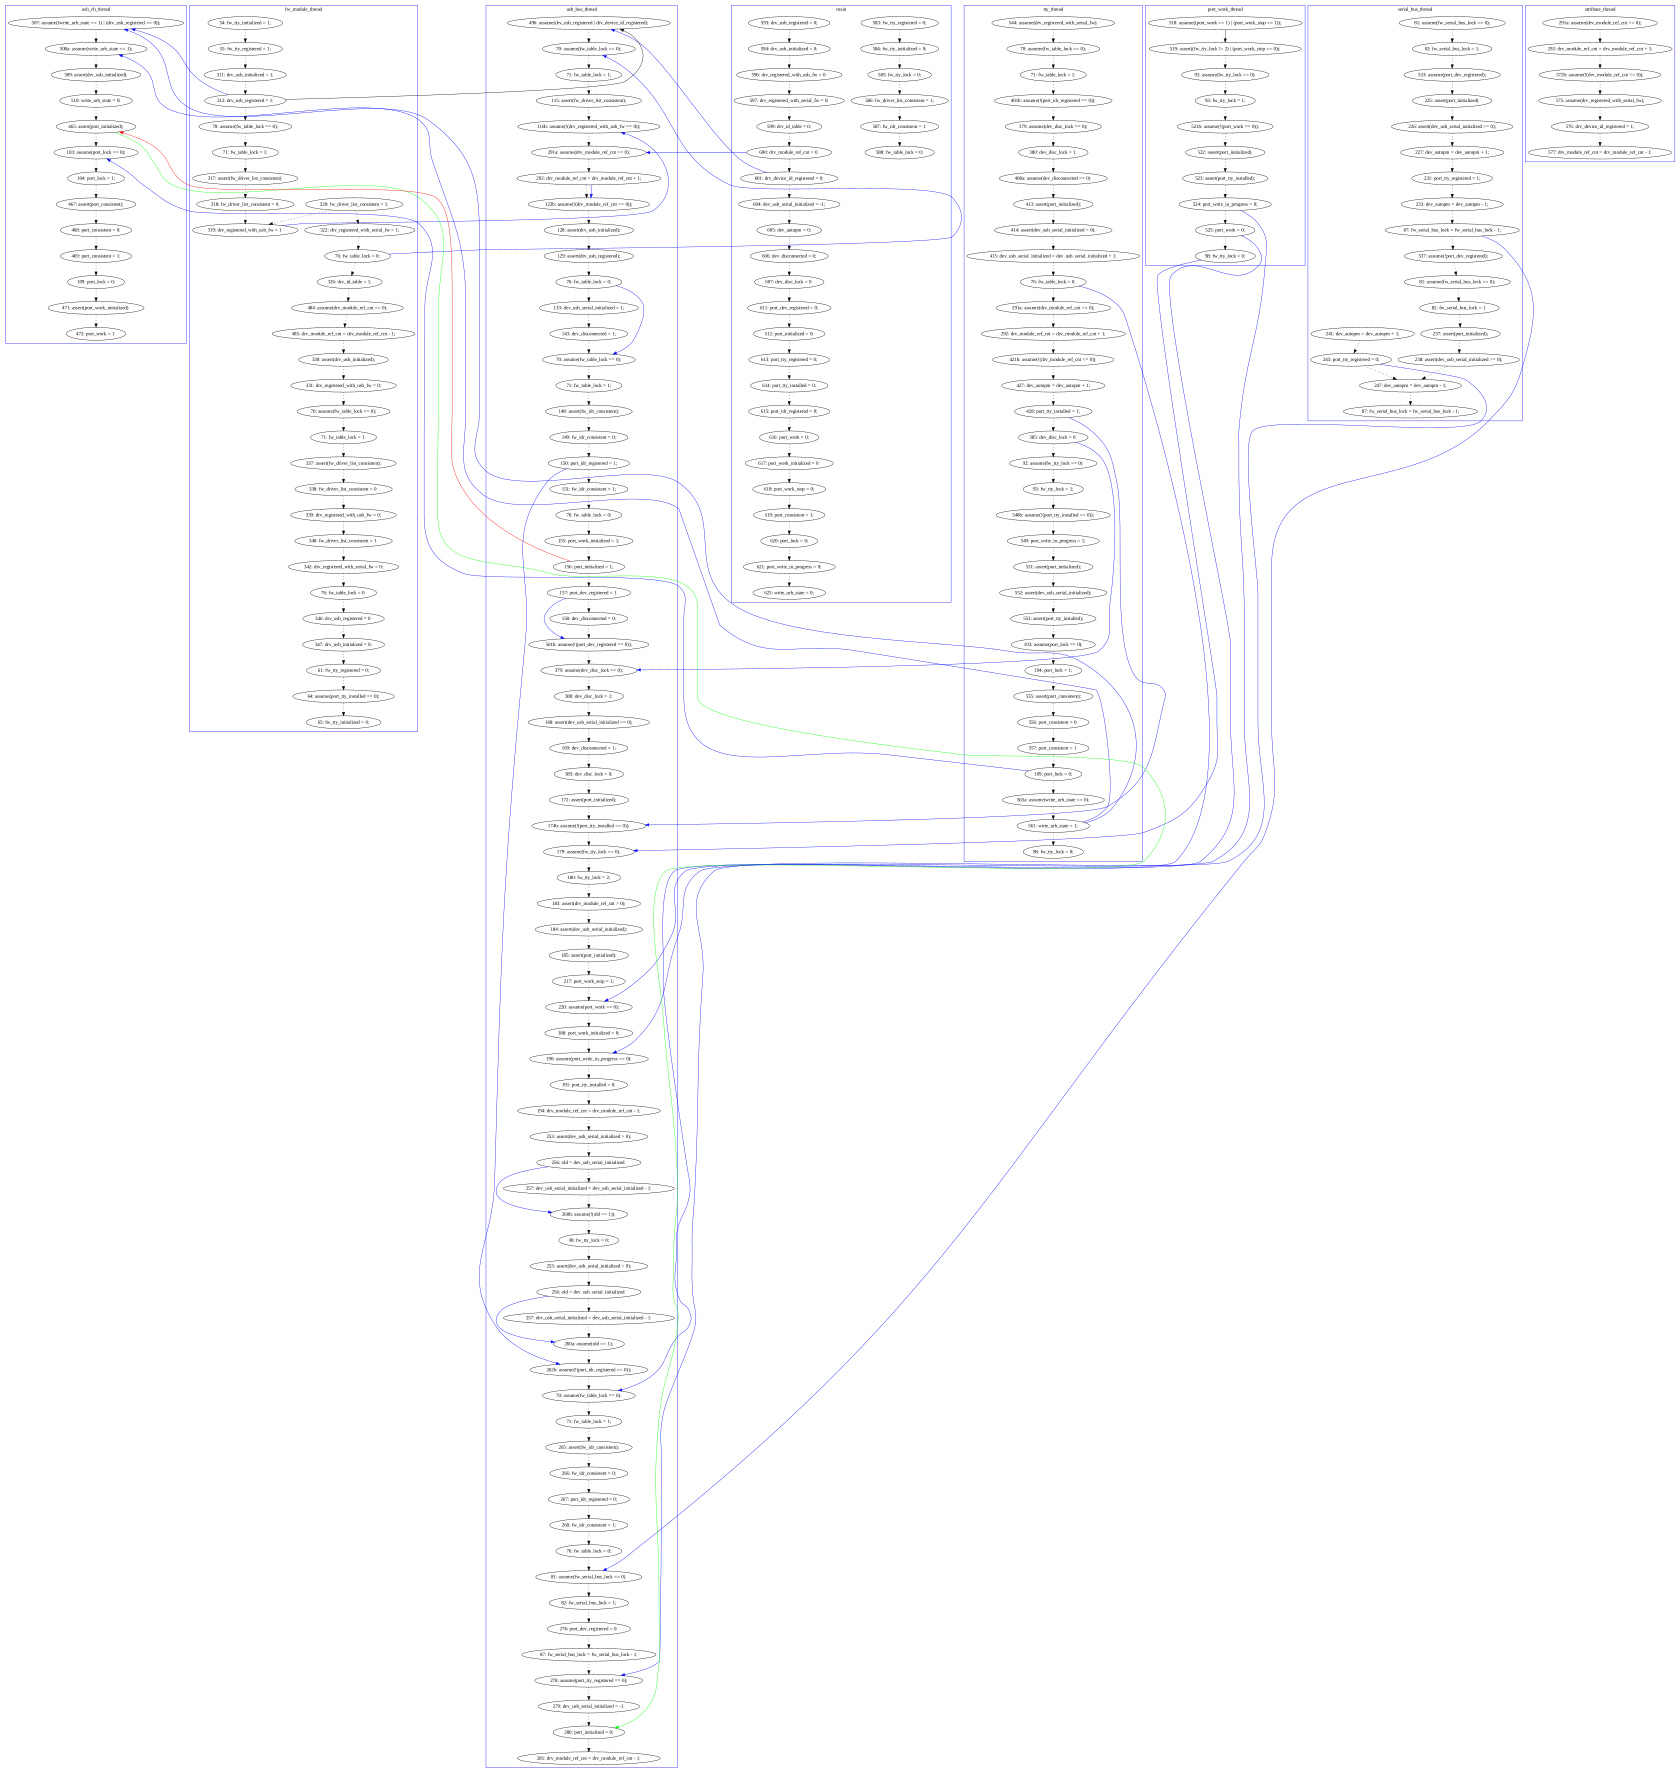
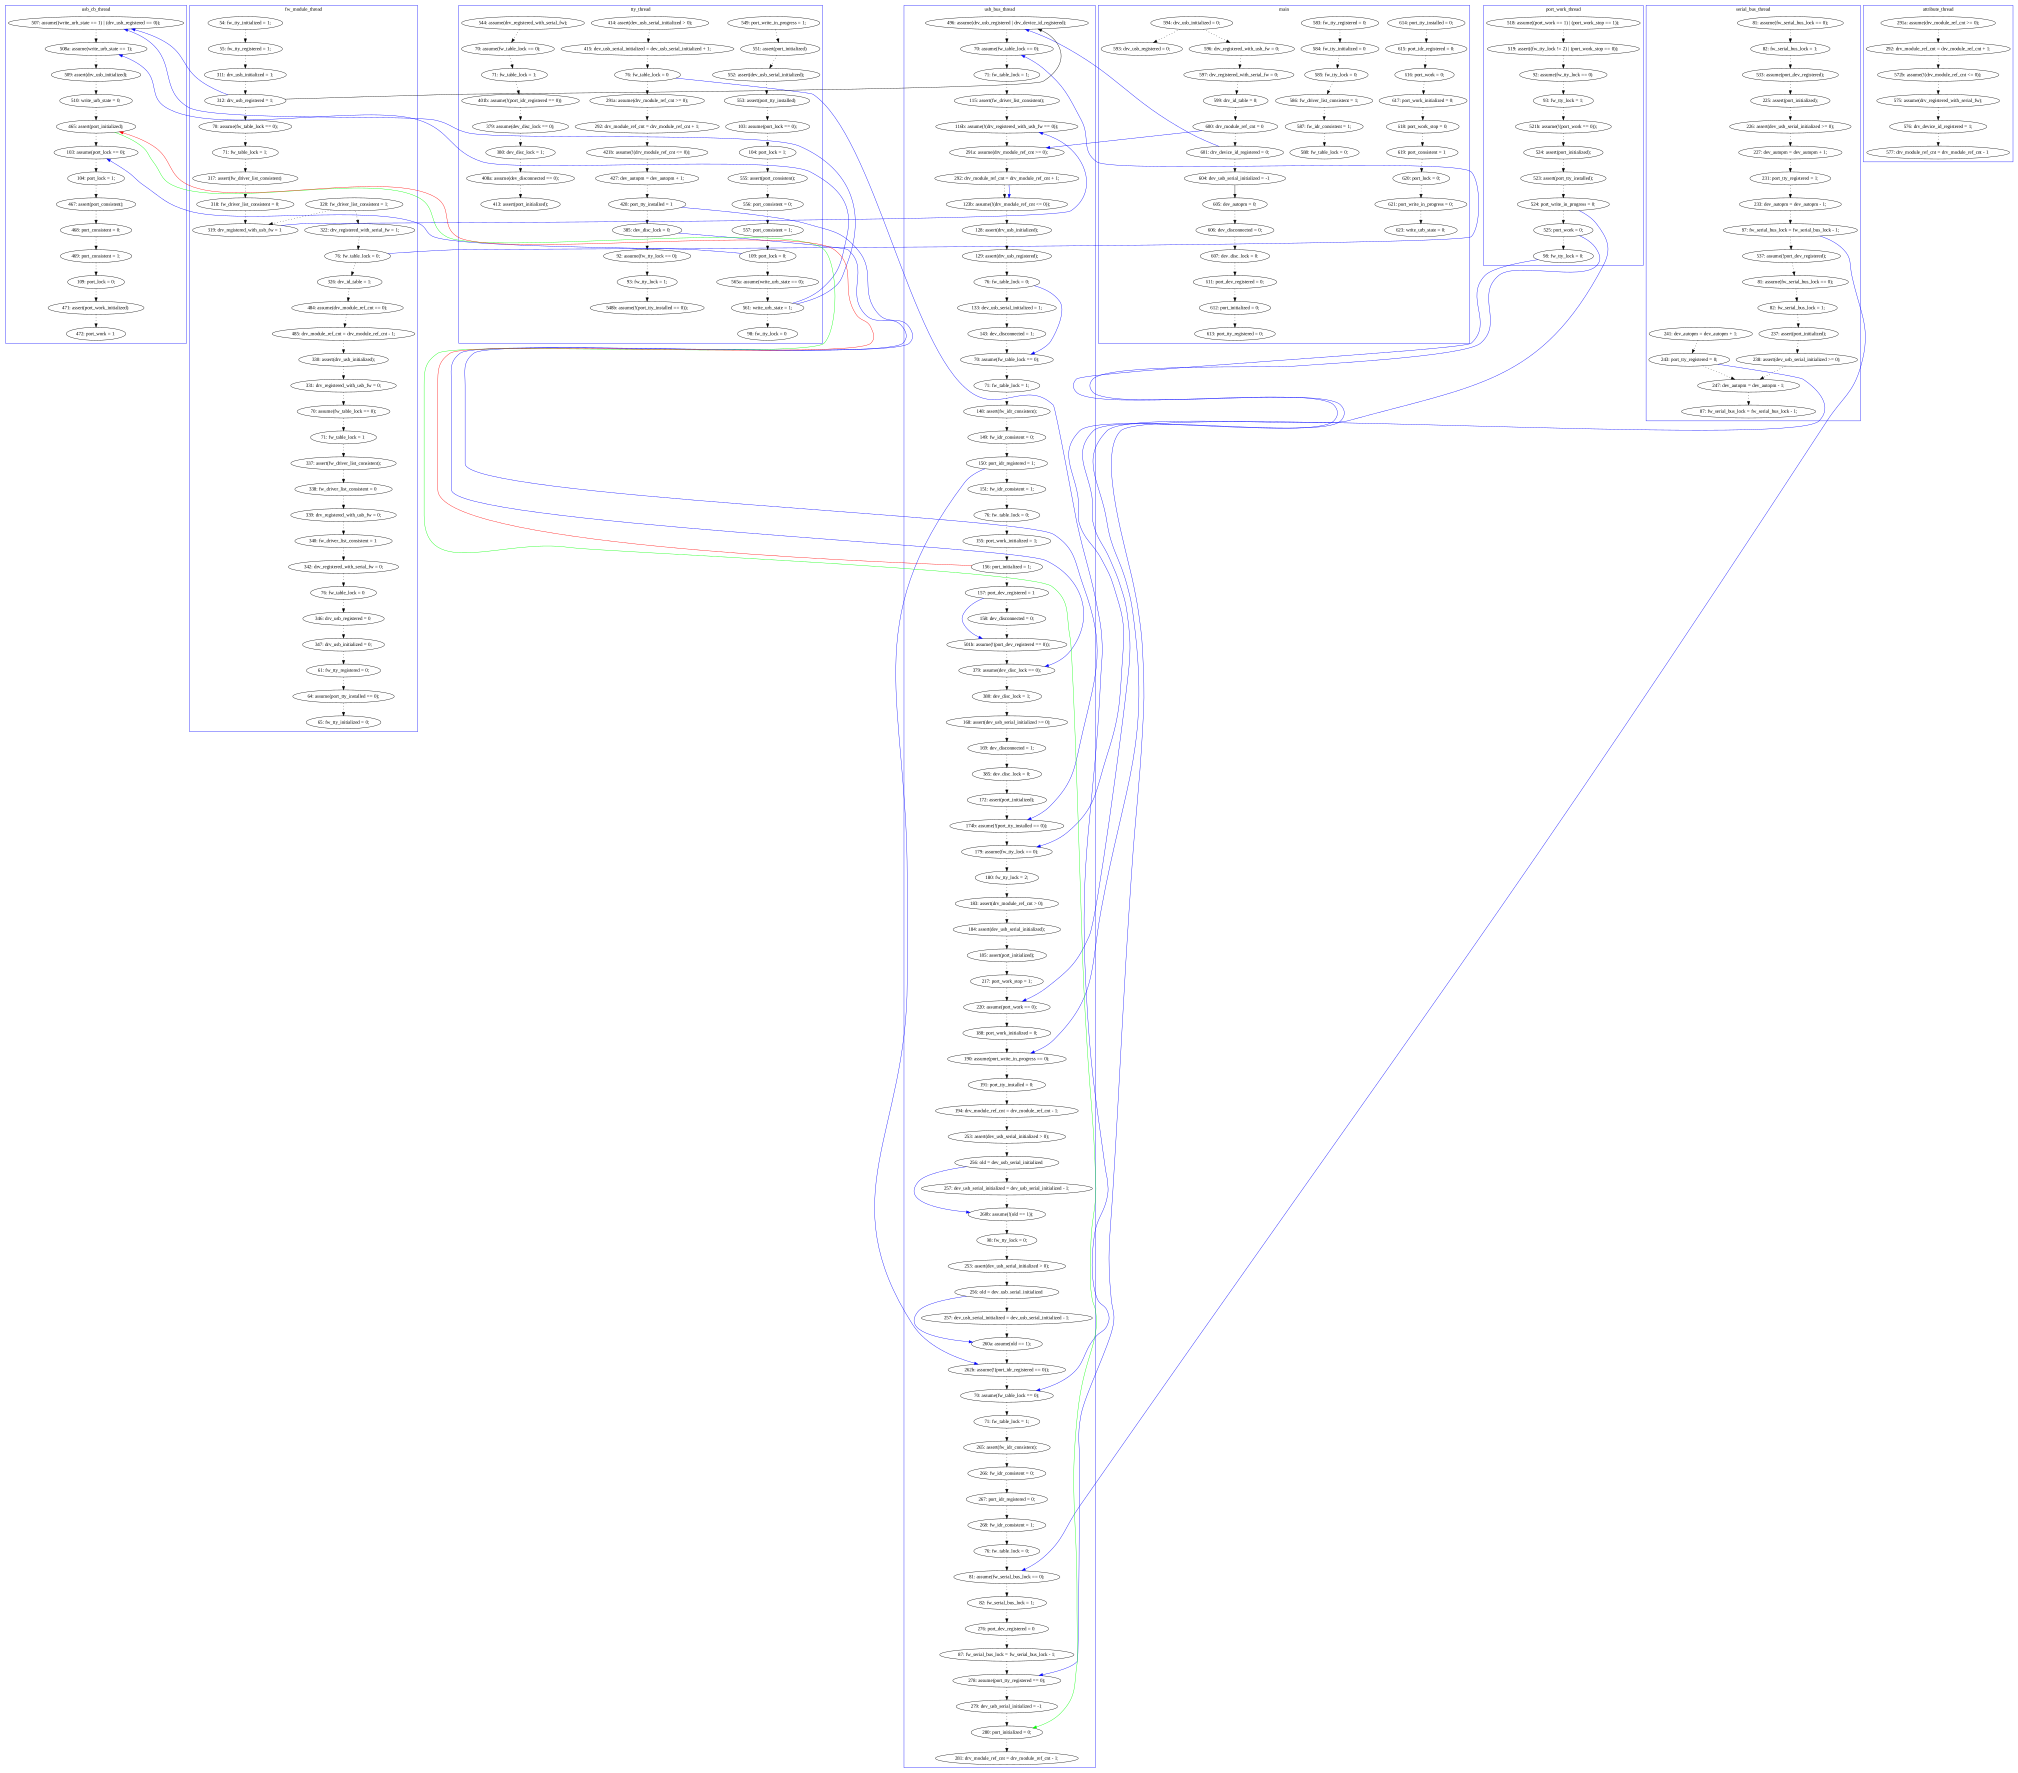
(789, 34) -> (1168, 35)
(1225, 34) -> (1563, 34)
(1225, 153) -> (1563, 153)
(789, 216) -> (1235, 190)
(1053, 216) -> none
(789, 371) -> none
(1053, 526) -> none
